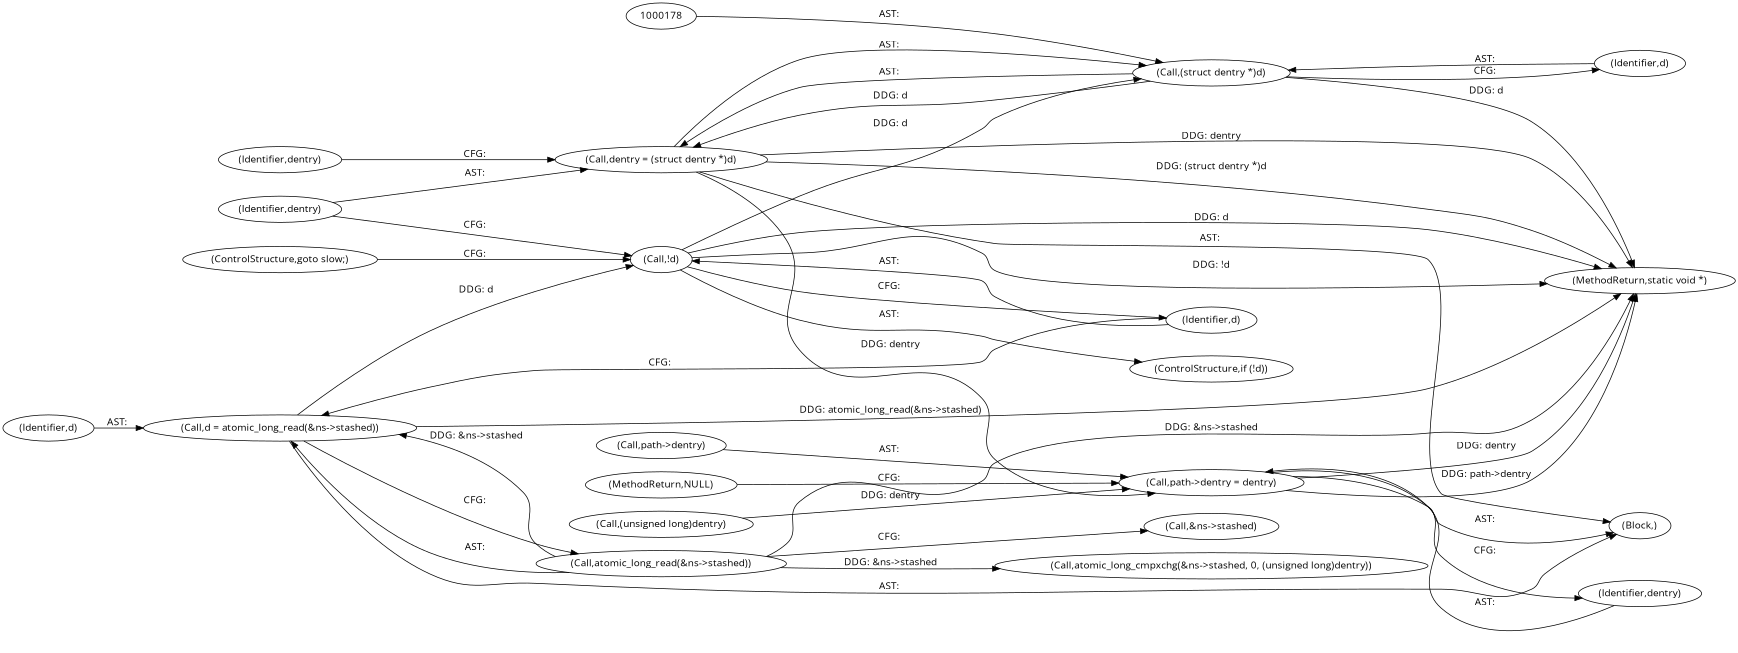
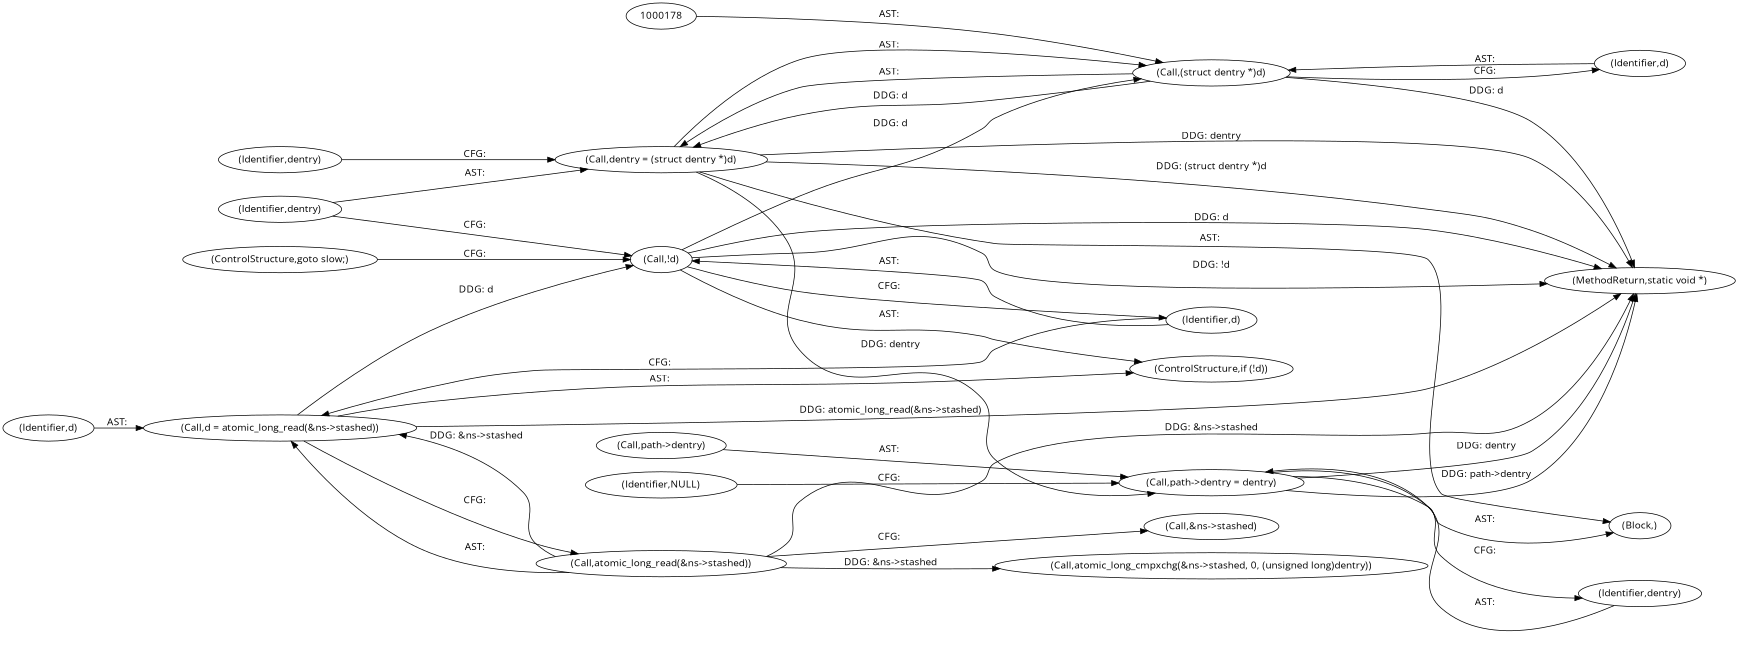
(661, 485) -> (661, 485)
(661, 524) -> none
(931, 593) -> (731, 385)
